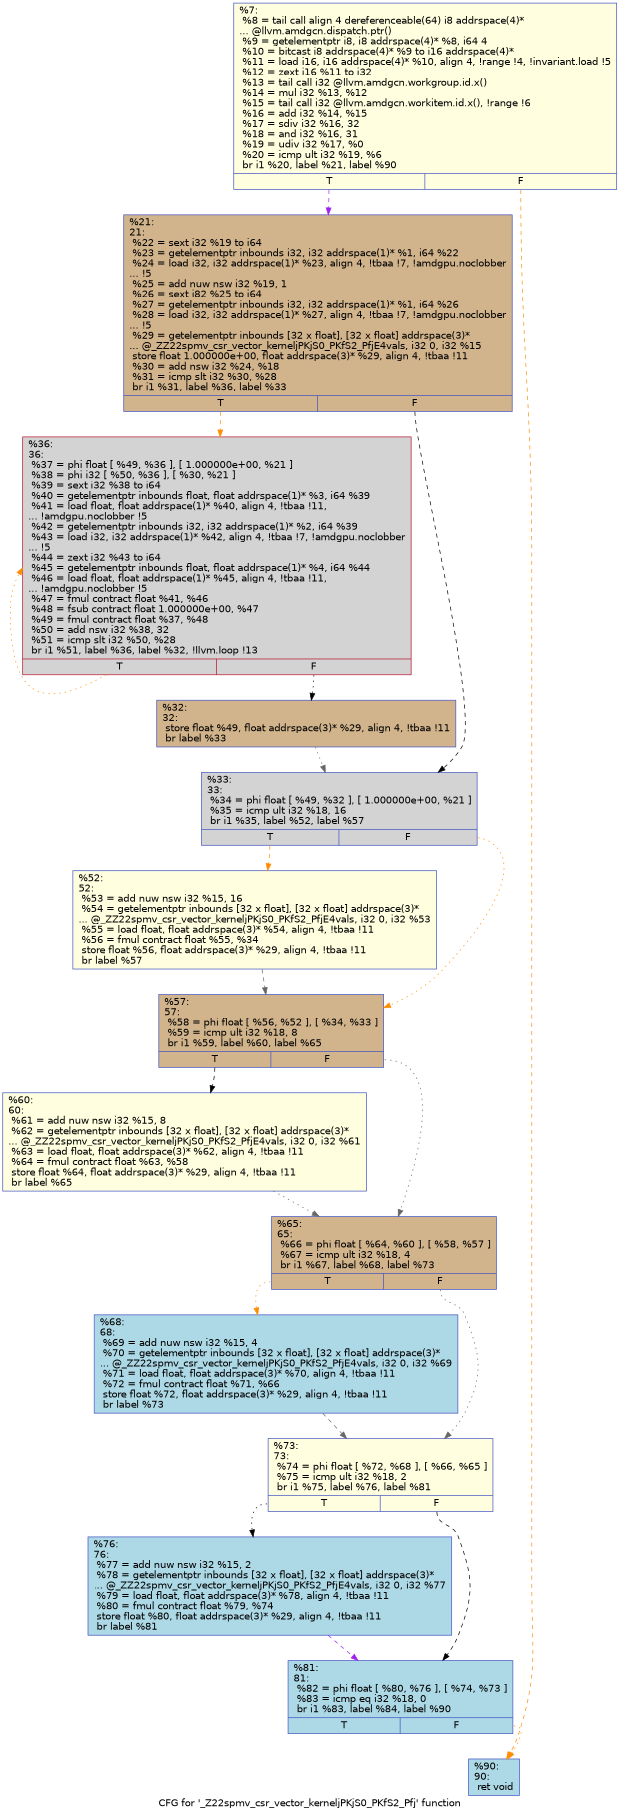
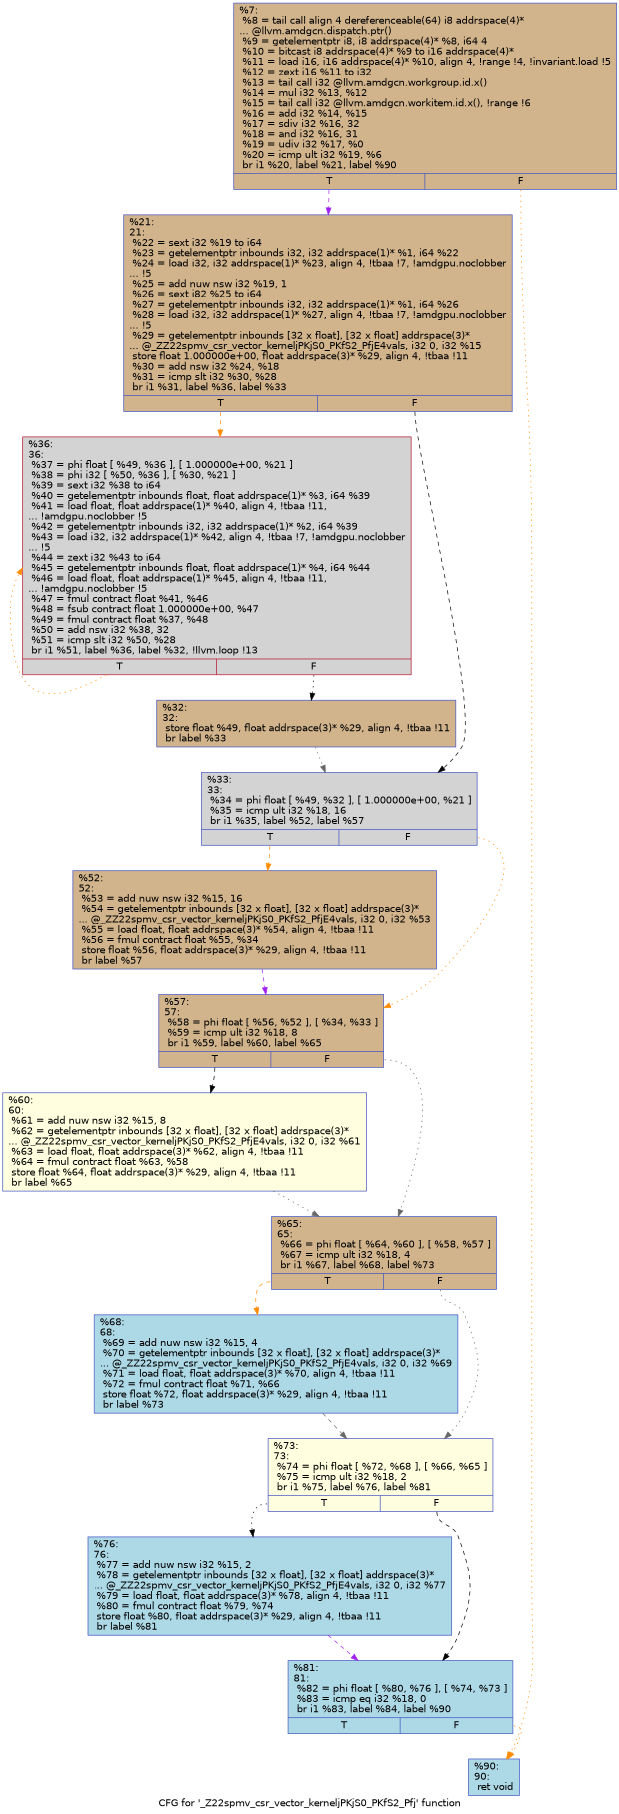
(425, 96) -> (425, 96)
(255, 920) -> (255, 920)
(532, 973) -> (532, 973)
(263, 978) -> (263, 978)
(257, 1291) -> (257, 1291)
